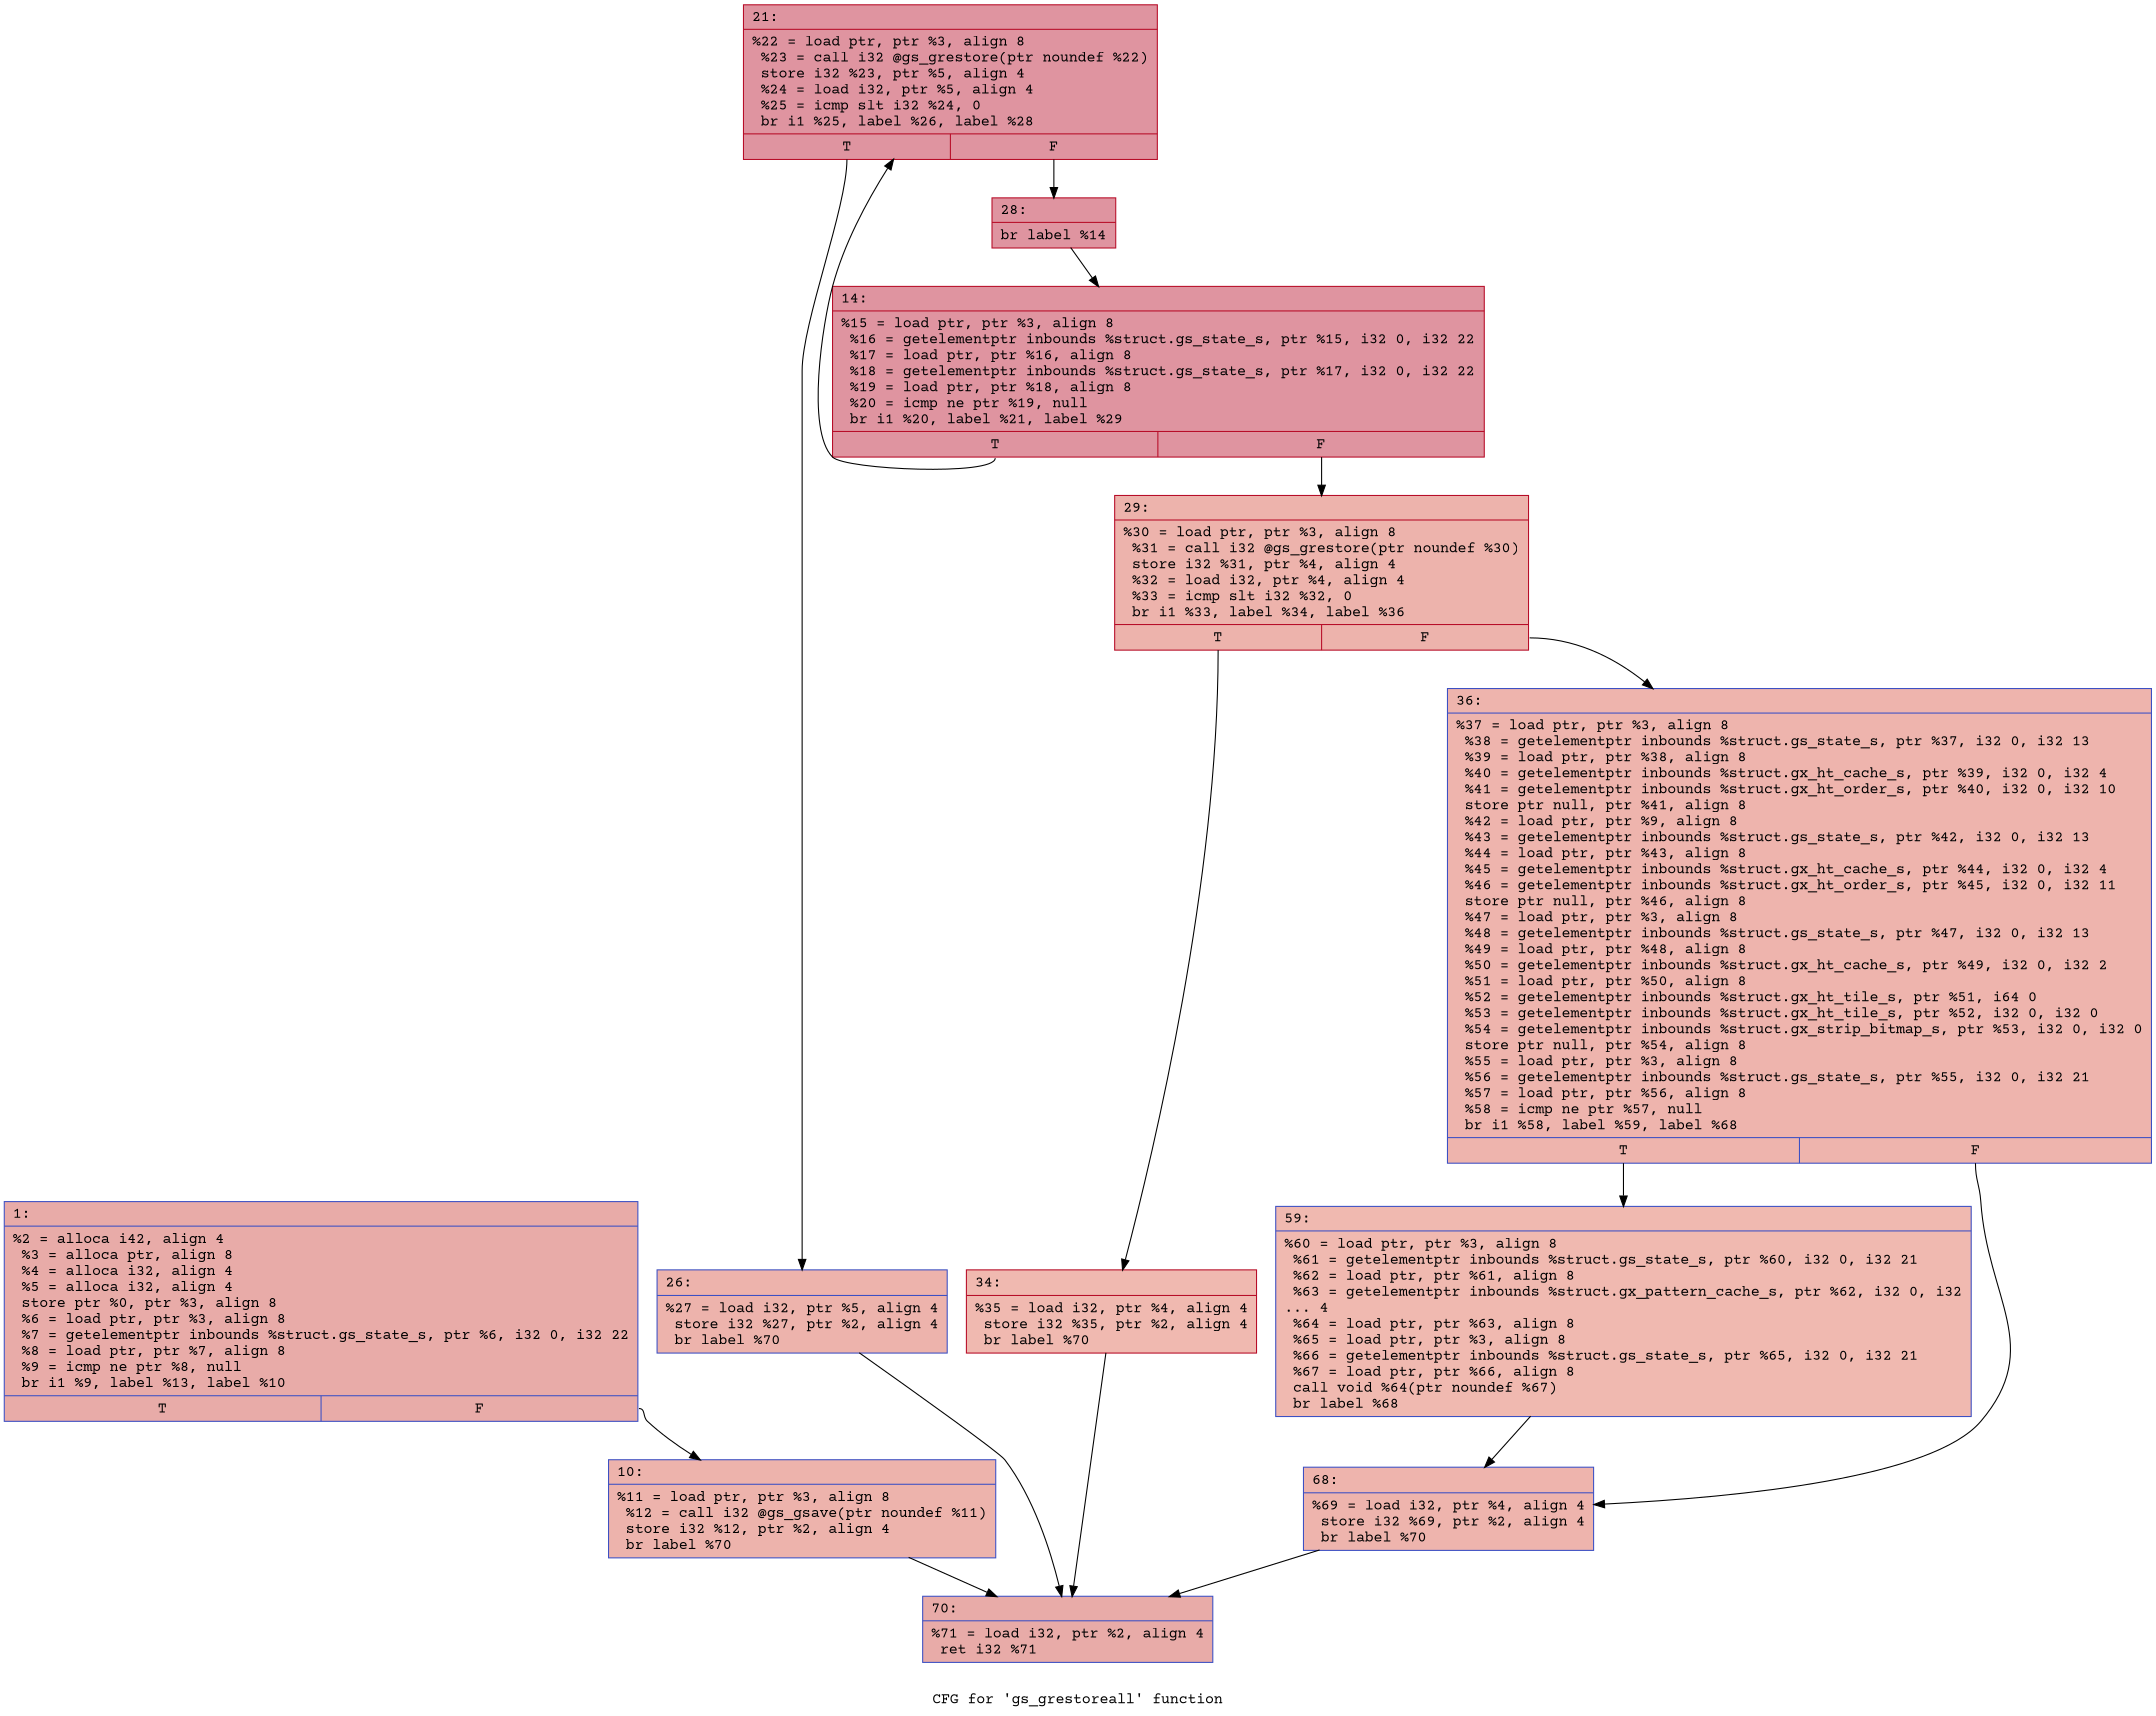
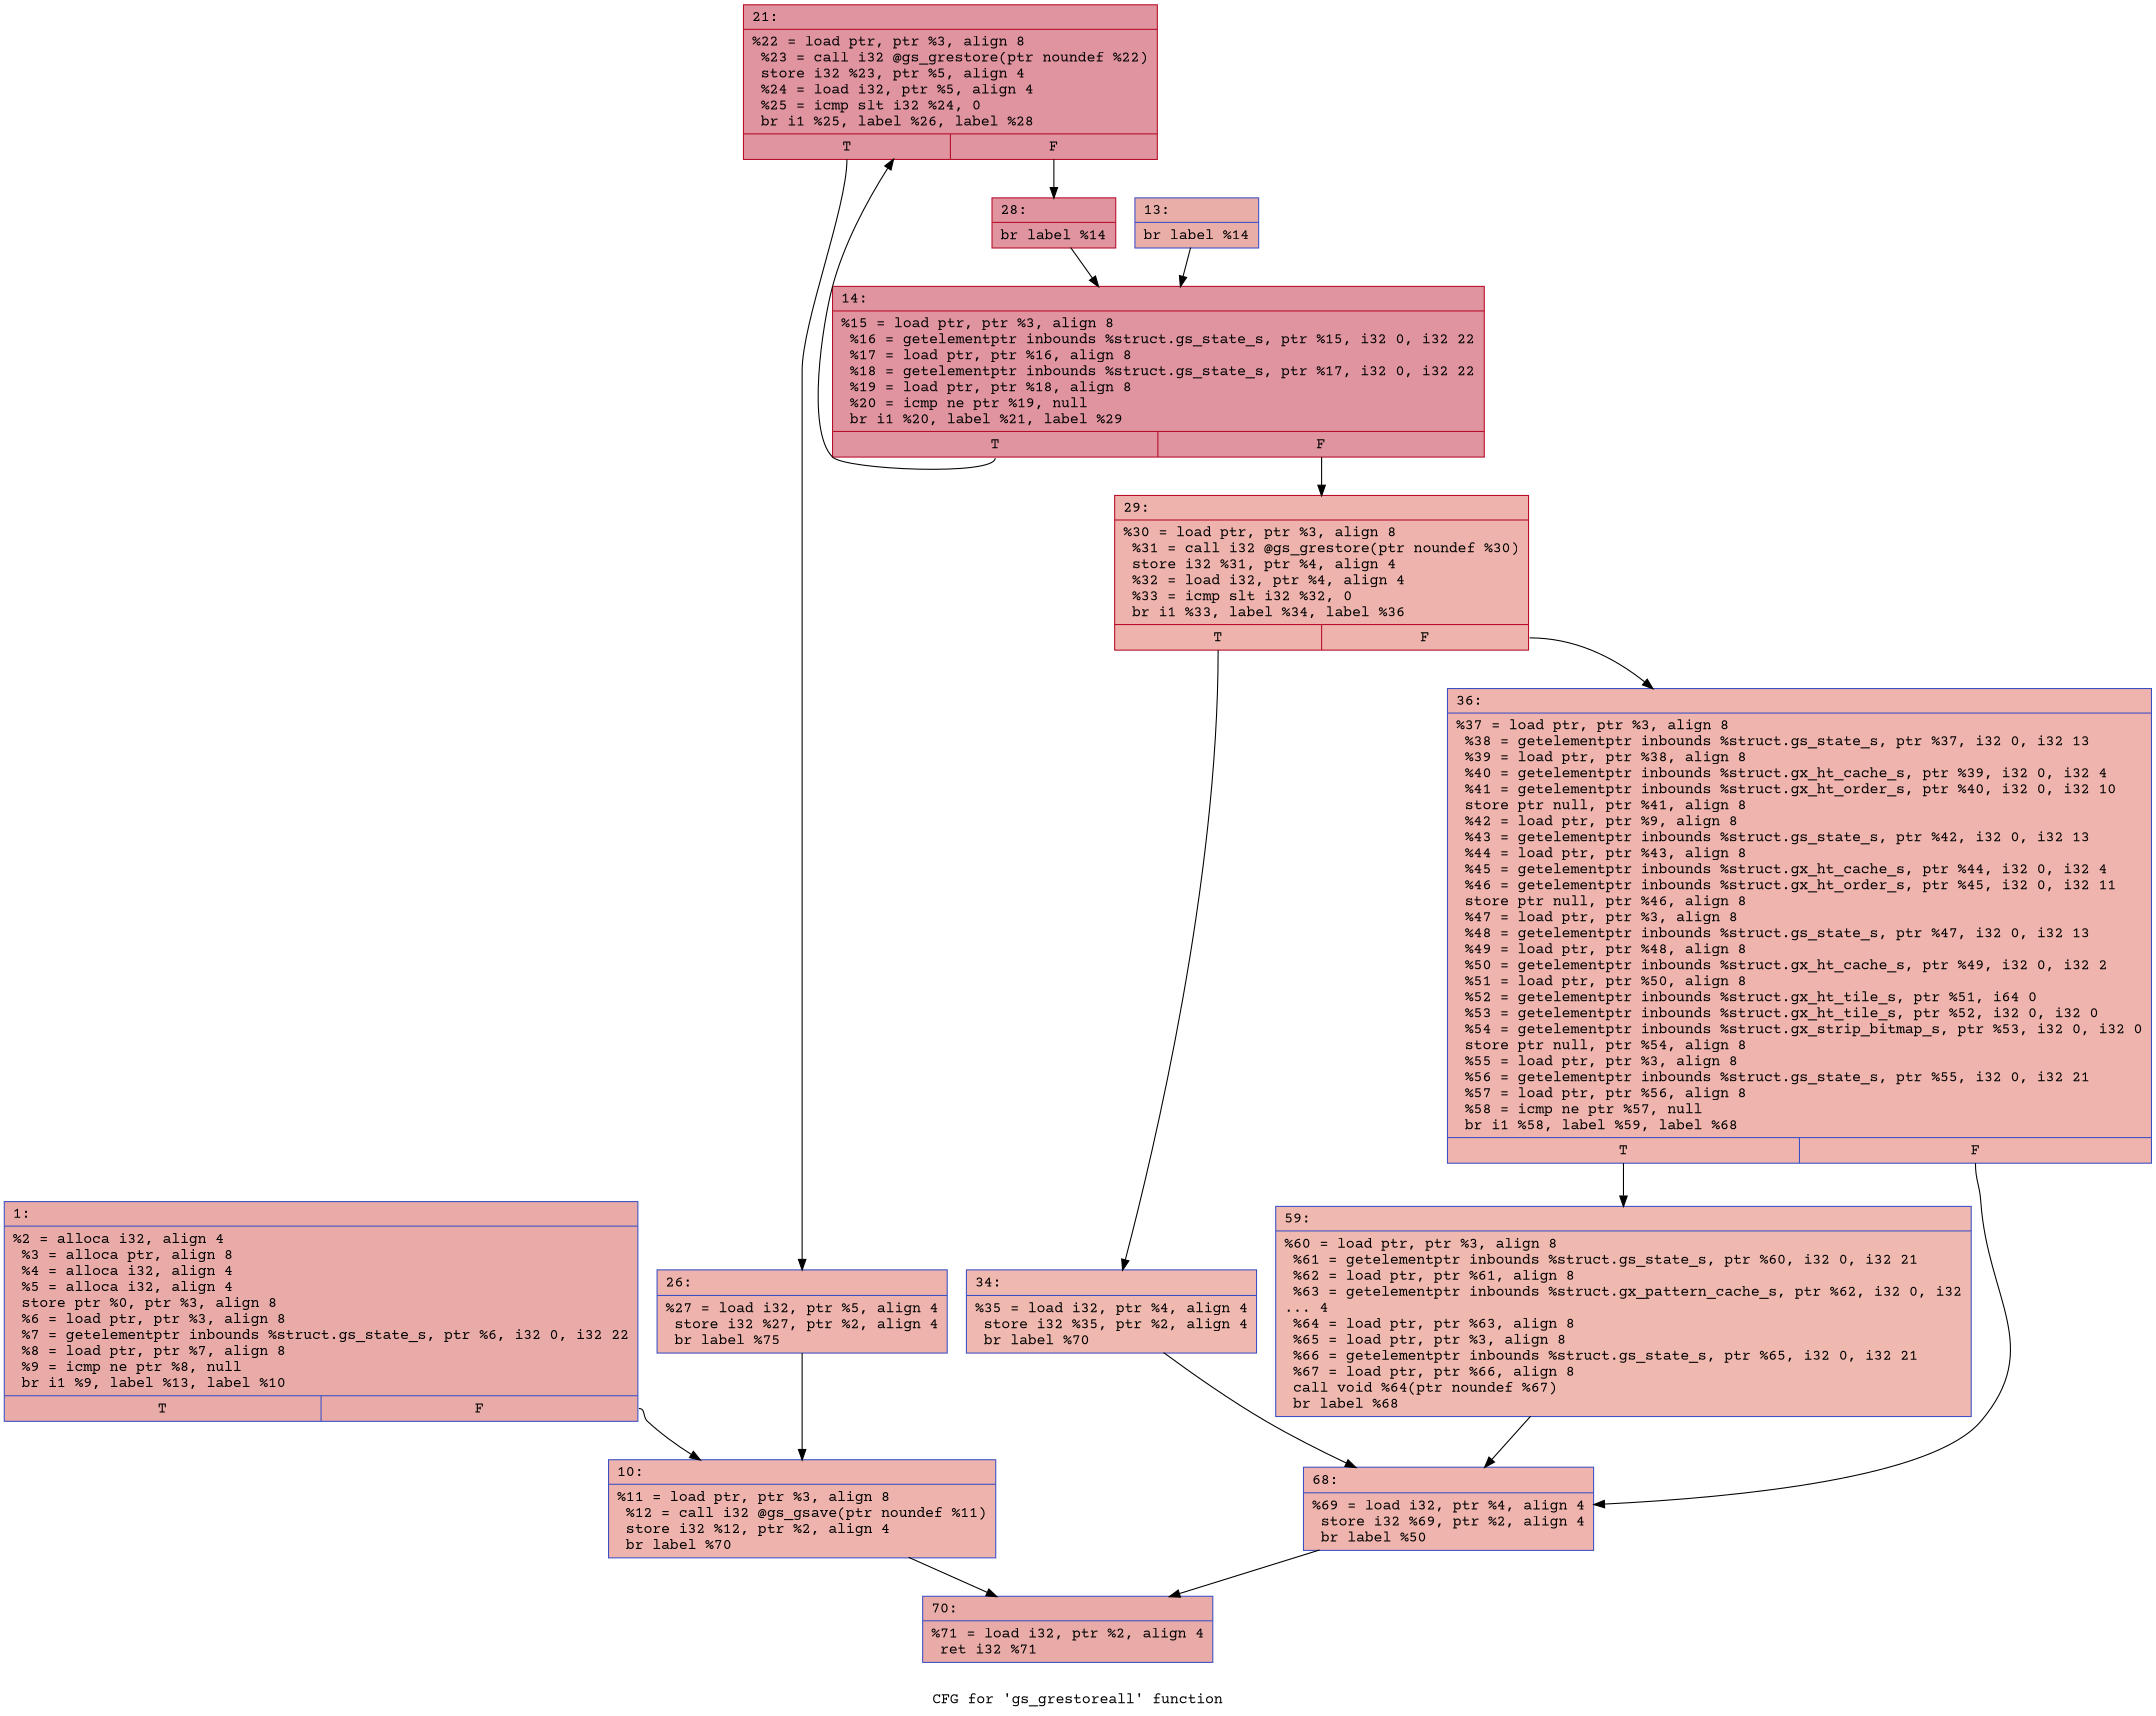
none -> (1197, 223)
(119, 1238) -> (119, 1238)
(1111, 1311) -> (1111, 1311)
(723, 1340) -> (723, 1340)
(988, 1446) -> (802, 1401)
(1090, 1469) -> (1252, 1413)
(1370, 1537) -> (1370, 1537)
